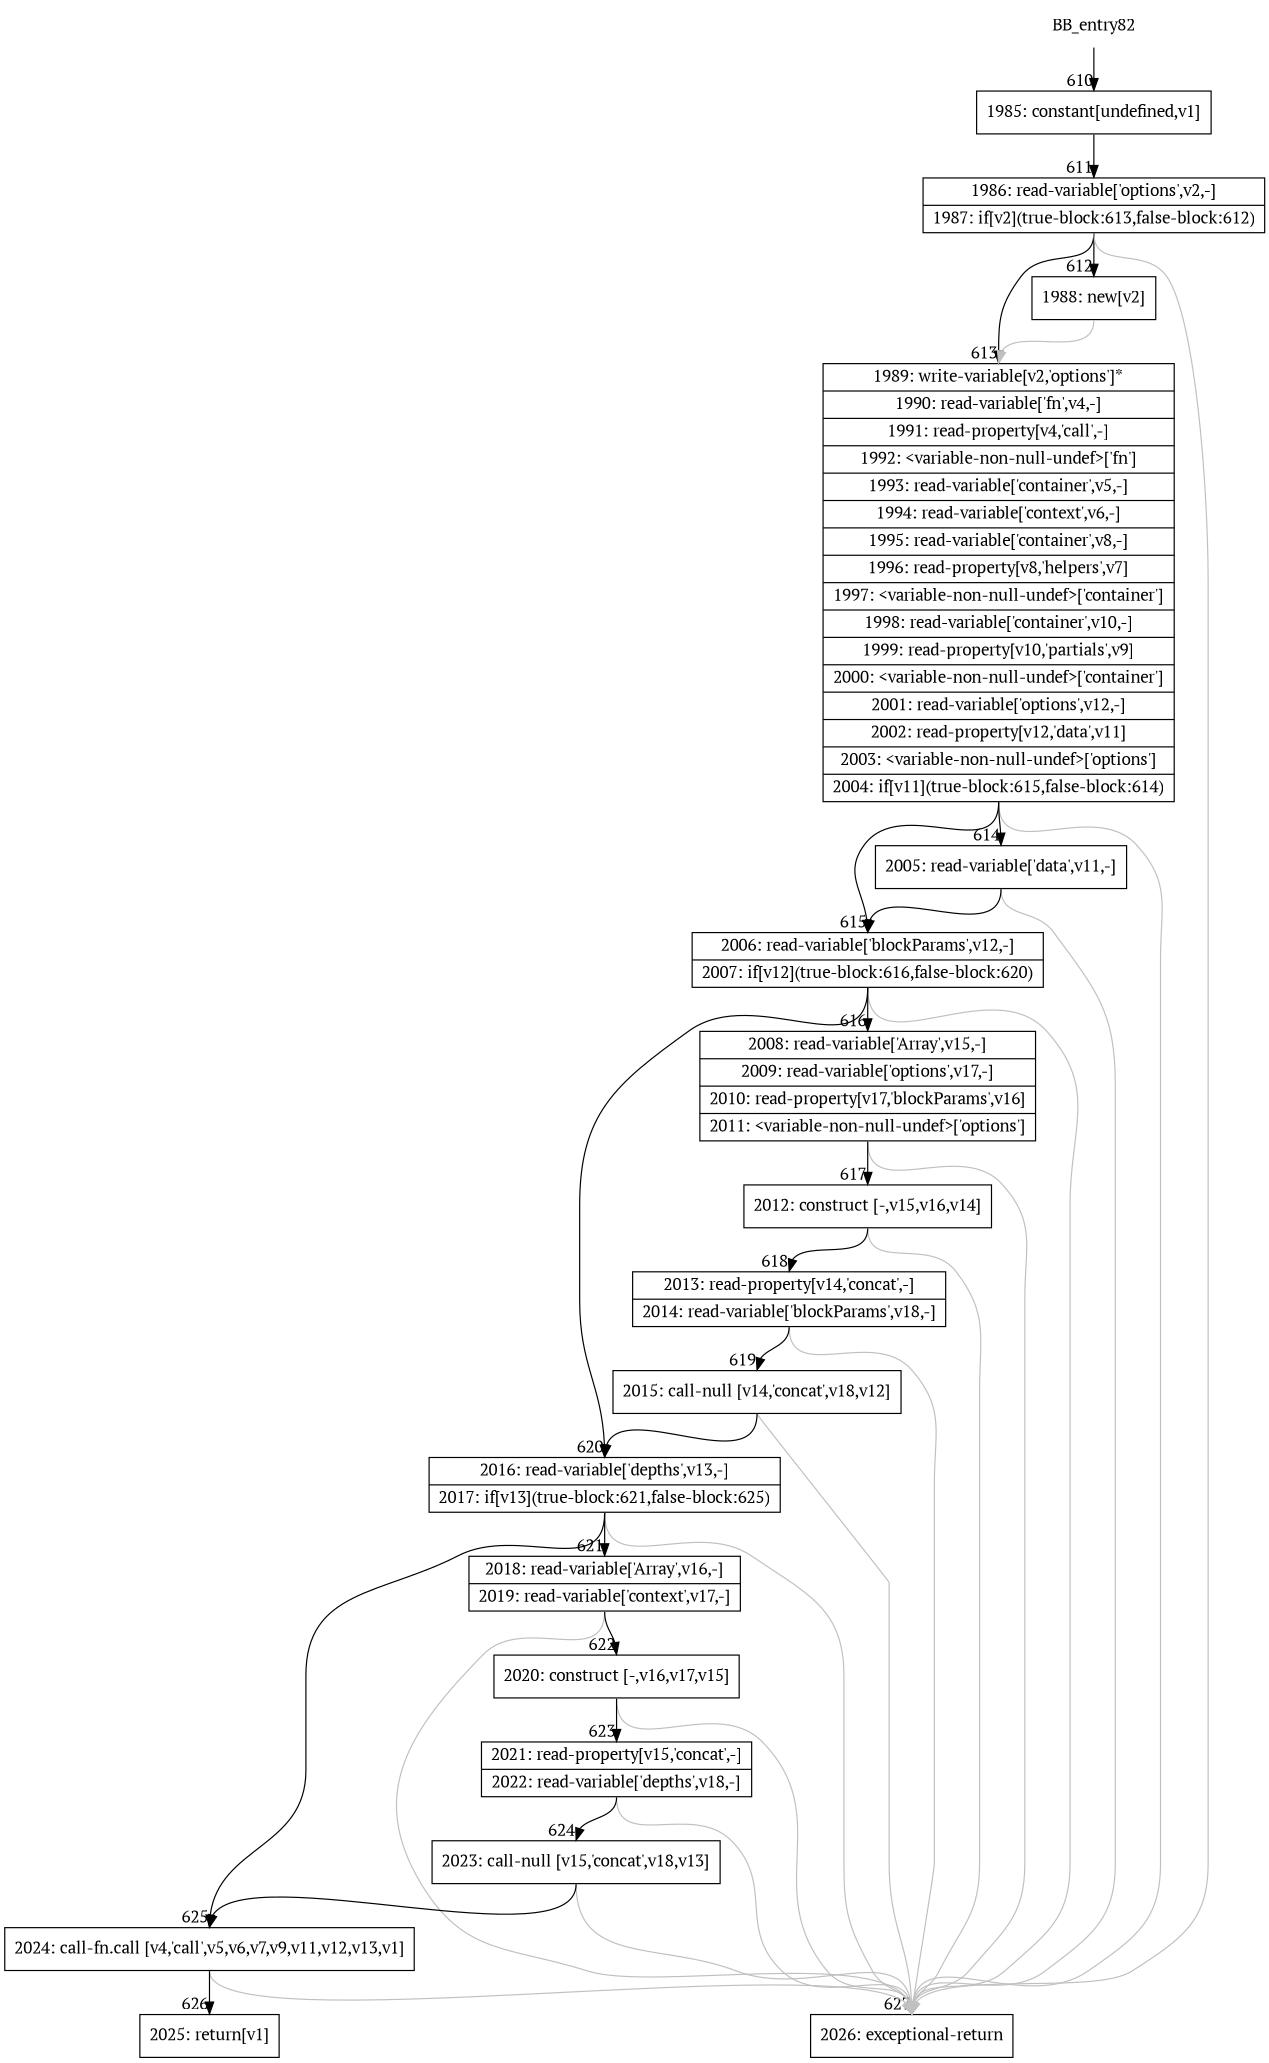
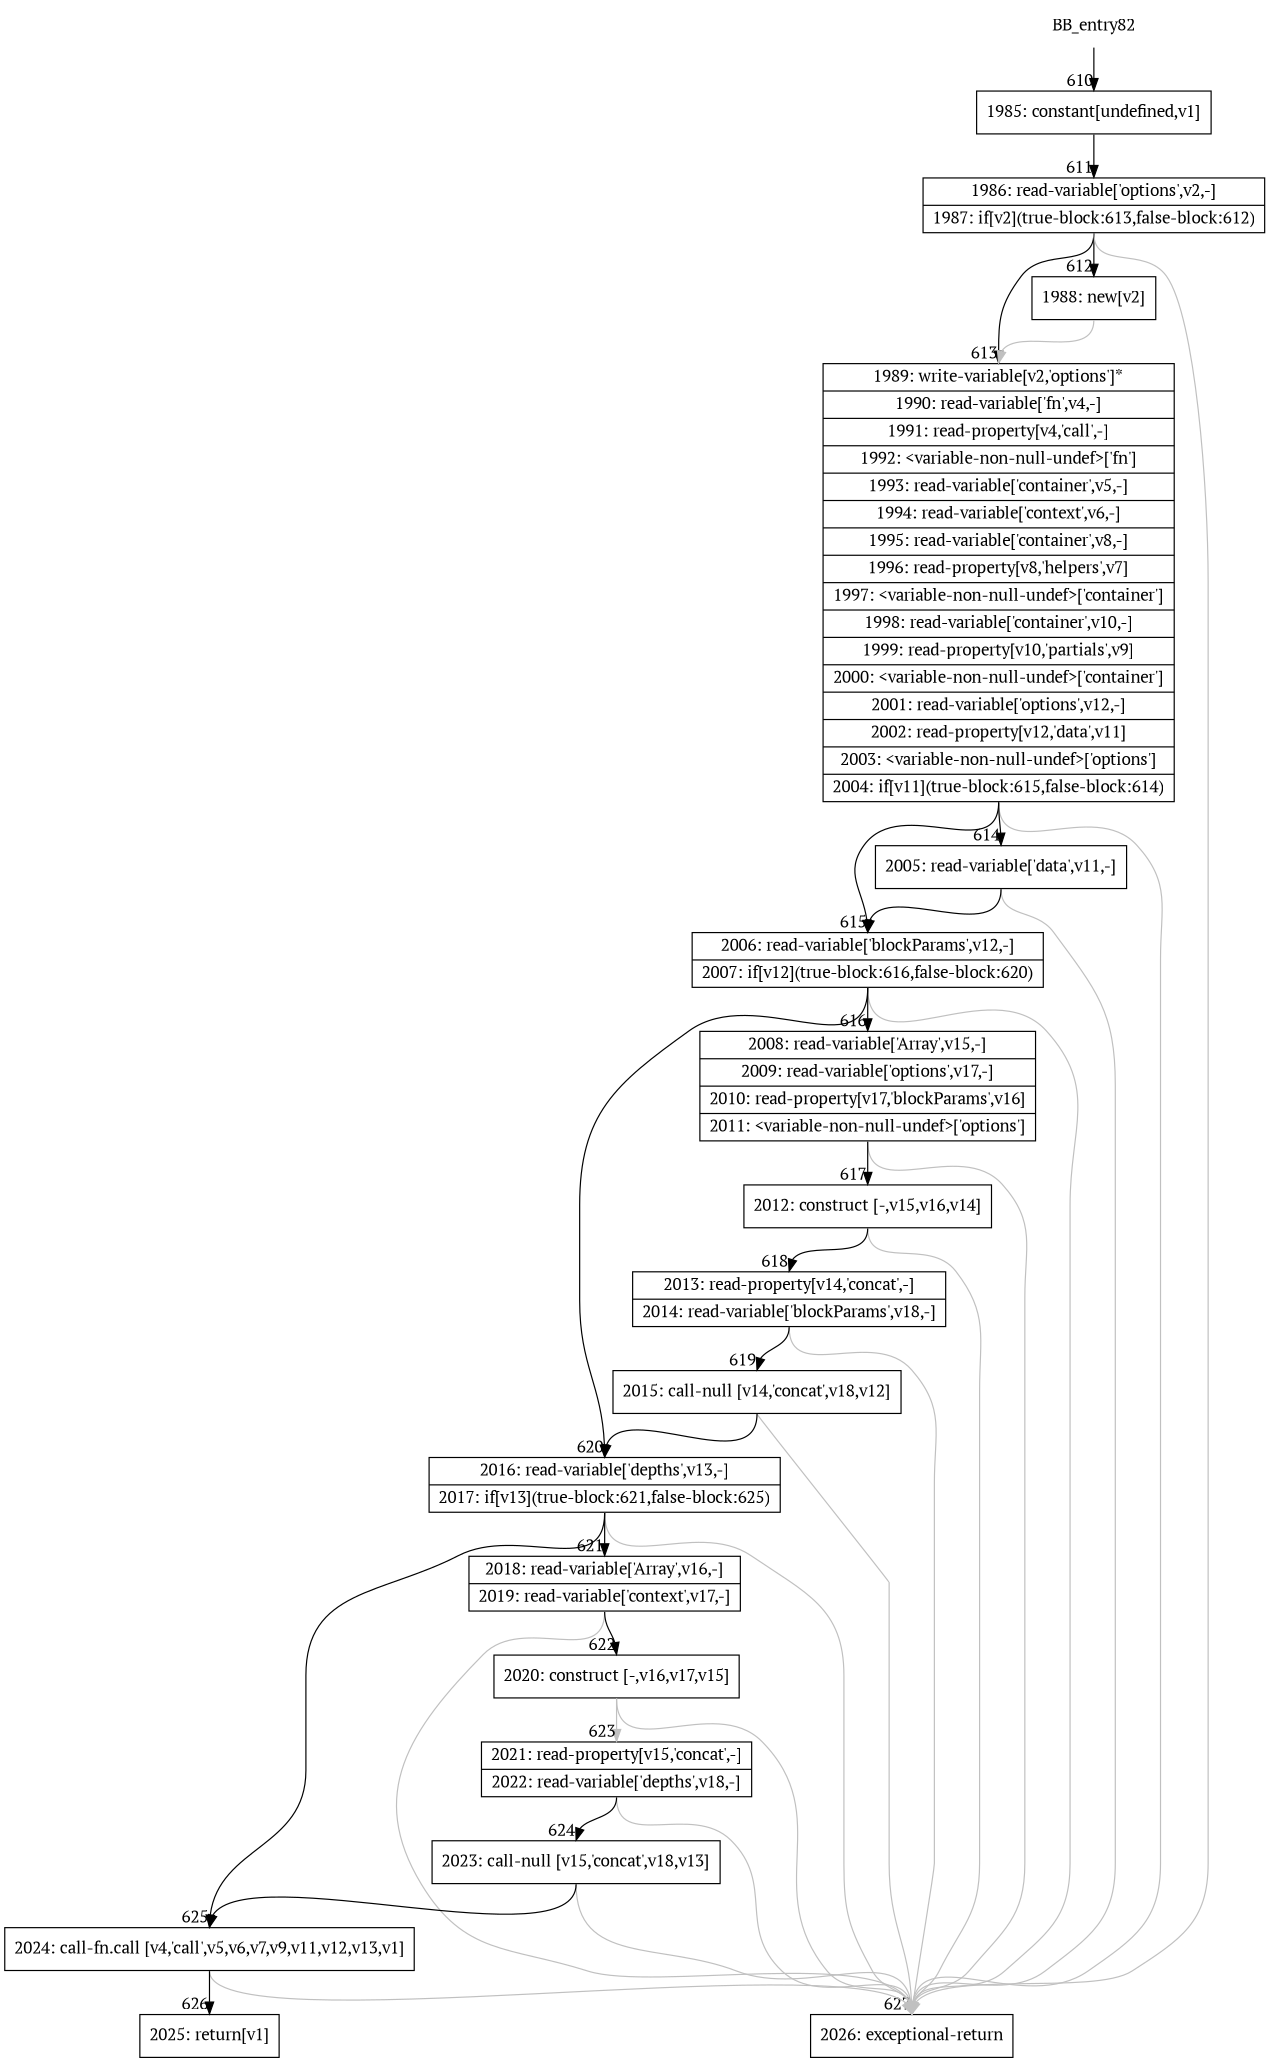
(617, 1714) -> (617, 1714)
